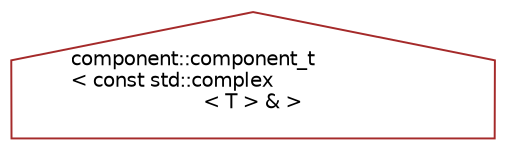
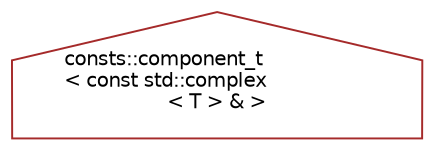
(253, 82) -> (217, 82)
